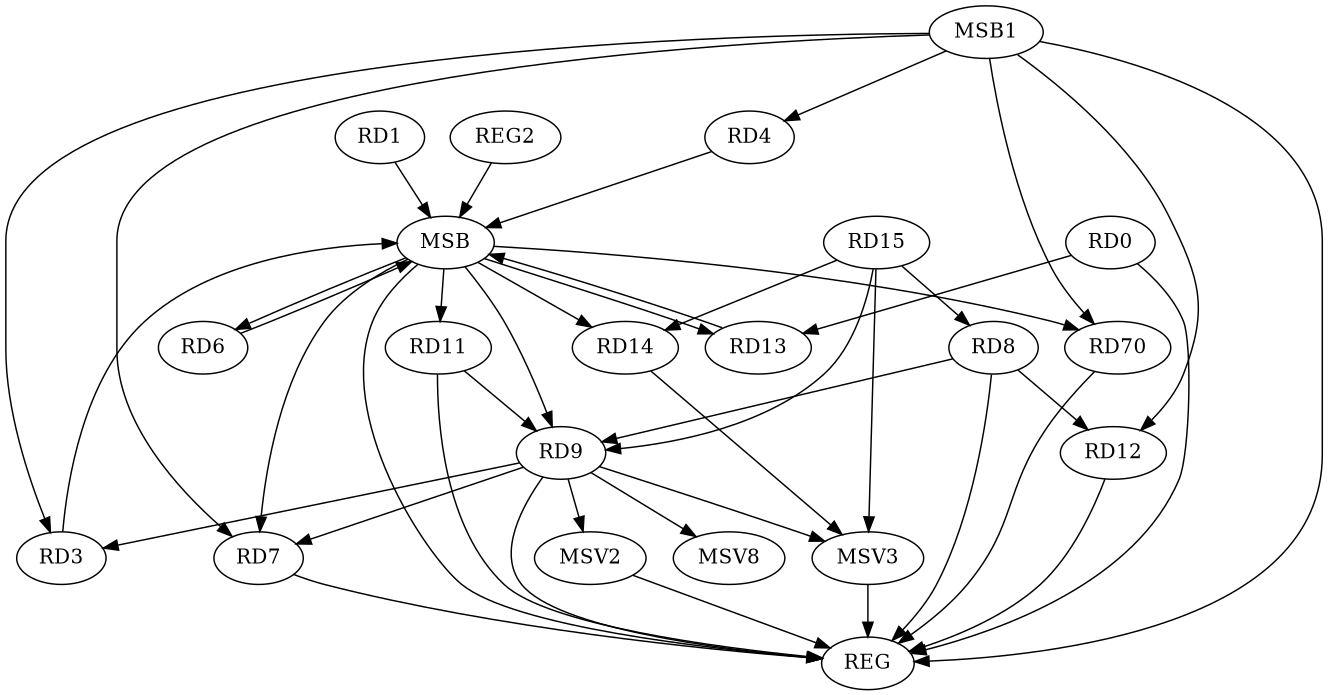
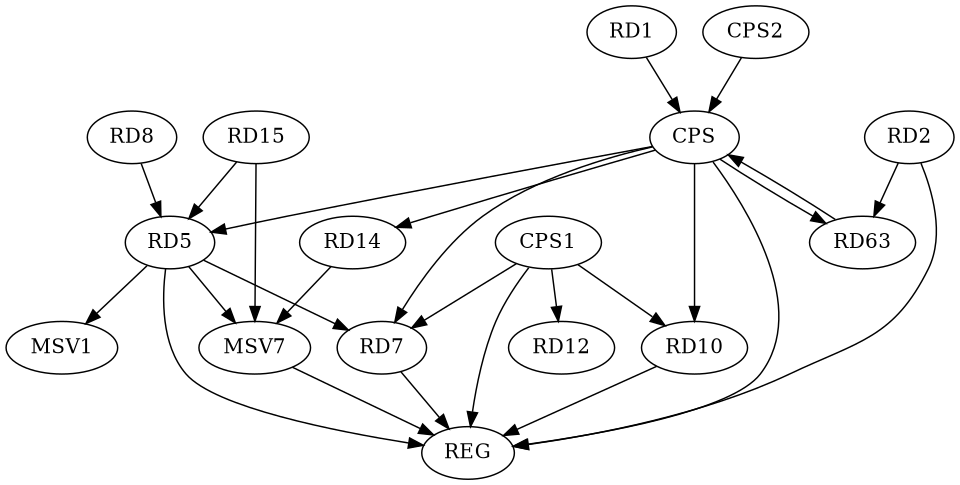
(986, 32) -> (548, 243)
(506, 137) -> (756, 32)
(750, 137) -> none
(446, 243) -> (695, 137)
(1110, 243) -> (909, 137)
(924, 286) -> none
(758, 292) -> none
(203, 348) -> none
(438, 348) -> none
(758, 348) -> (863, 243)
(1118, 348) -> (695, 348)
(1047, 395) -> none
(561, 453) -> (170, 243)
(966, 509) -> none
(61, 558) -> none
(590, 558) -> none
(729, 558) -> (62, 348)
(868, 558) -> (255, 348)
(1037, 587) -> none
